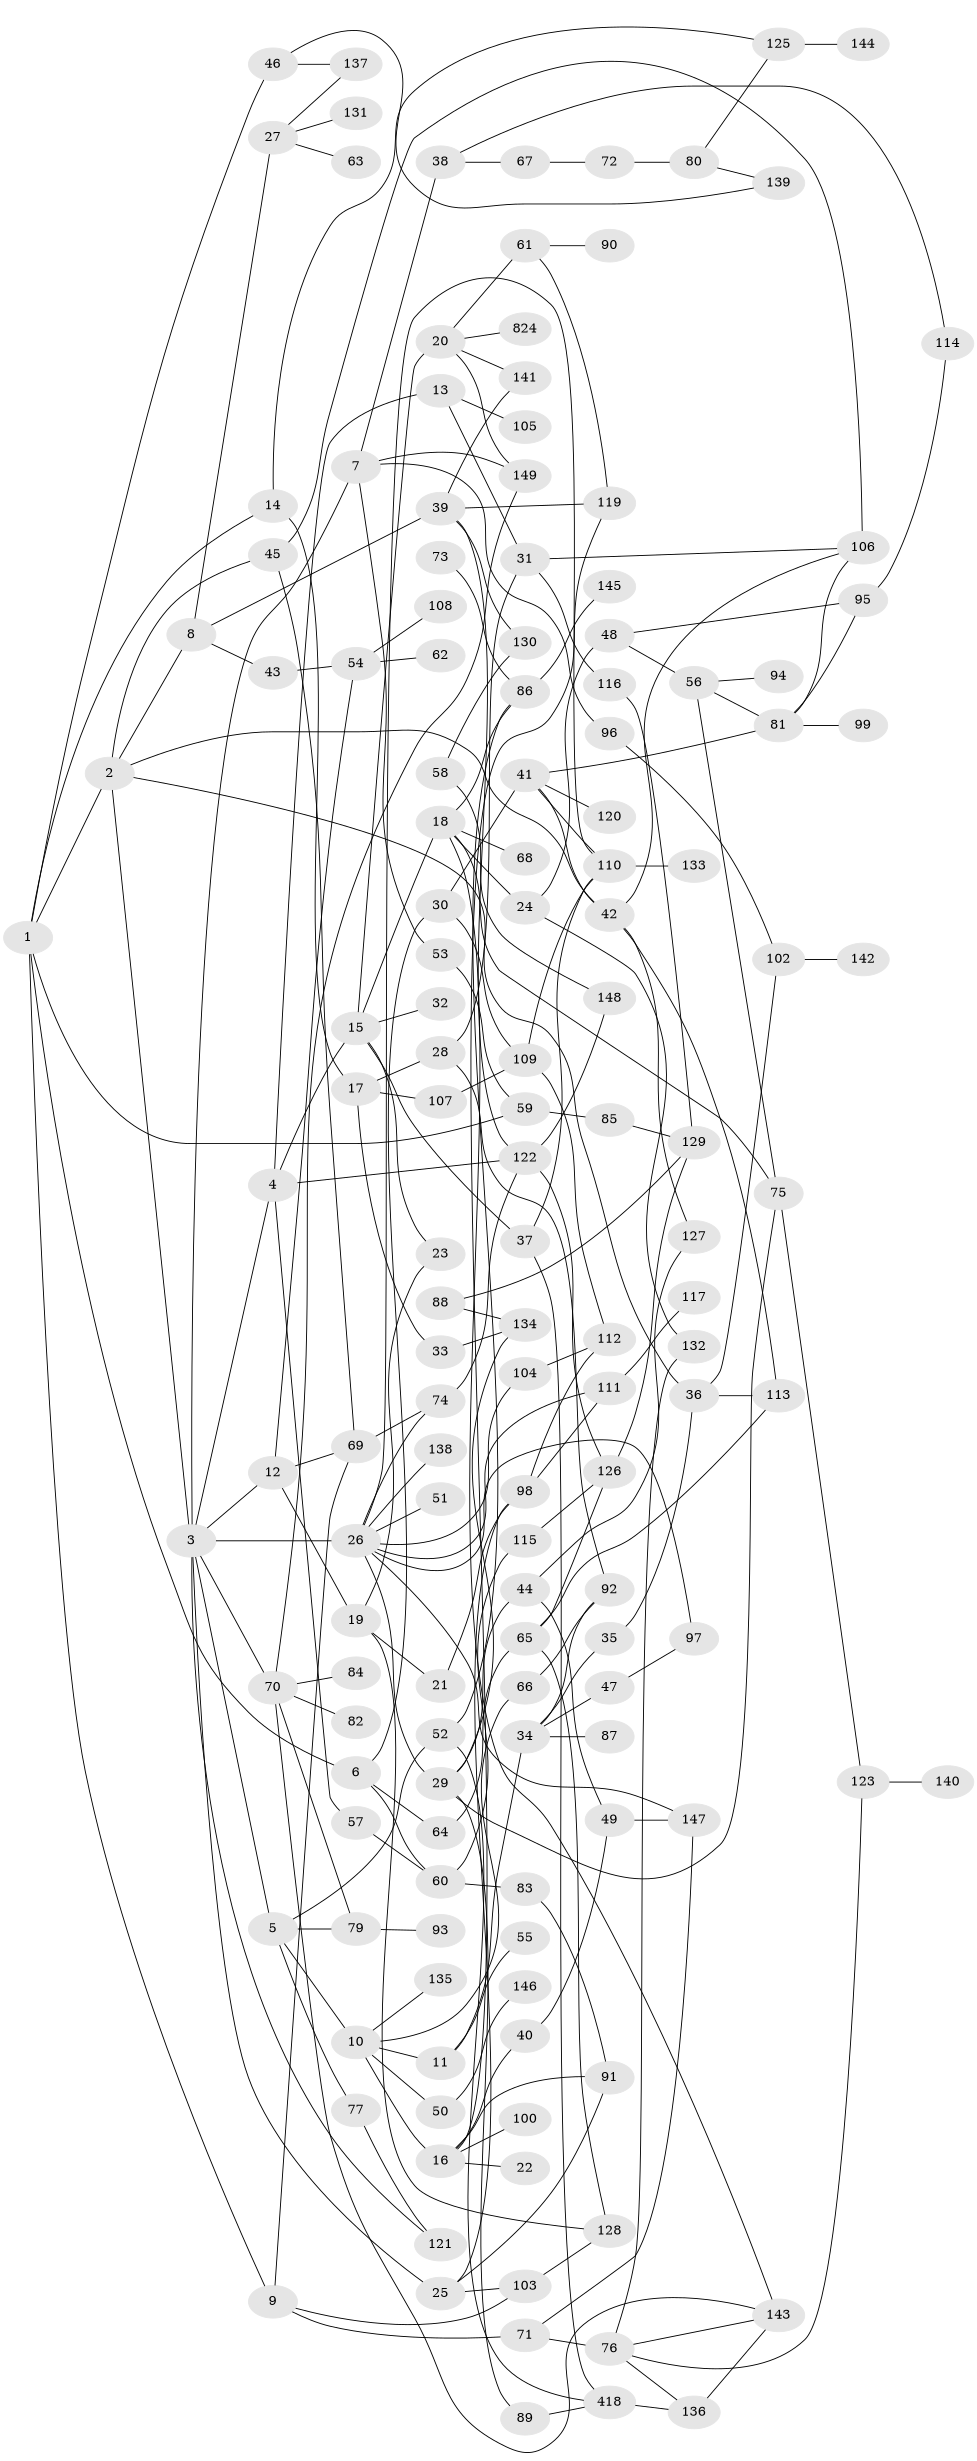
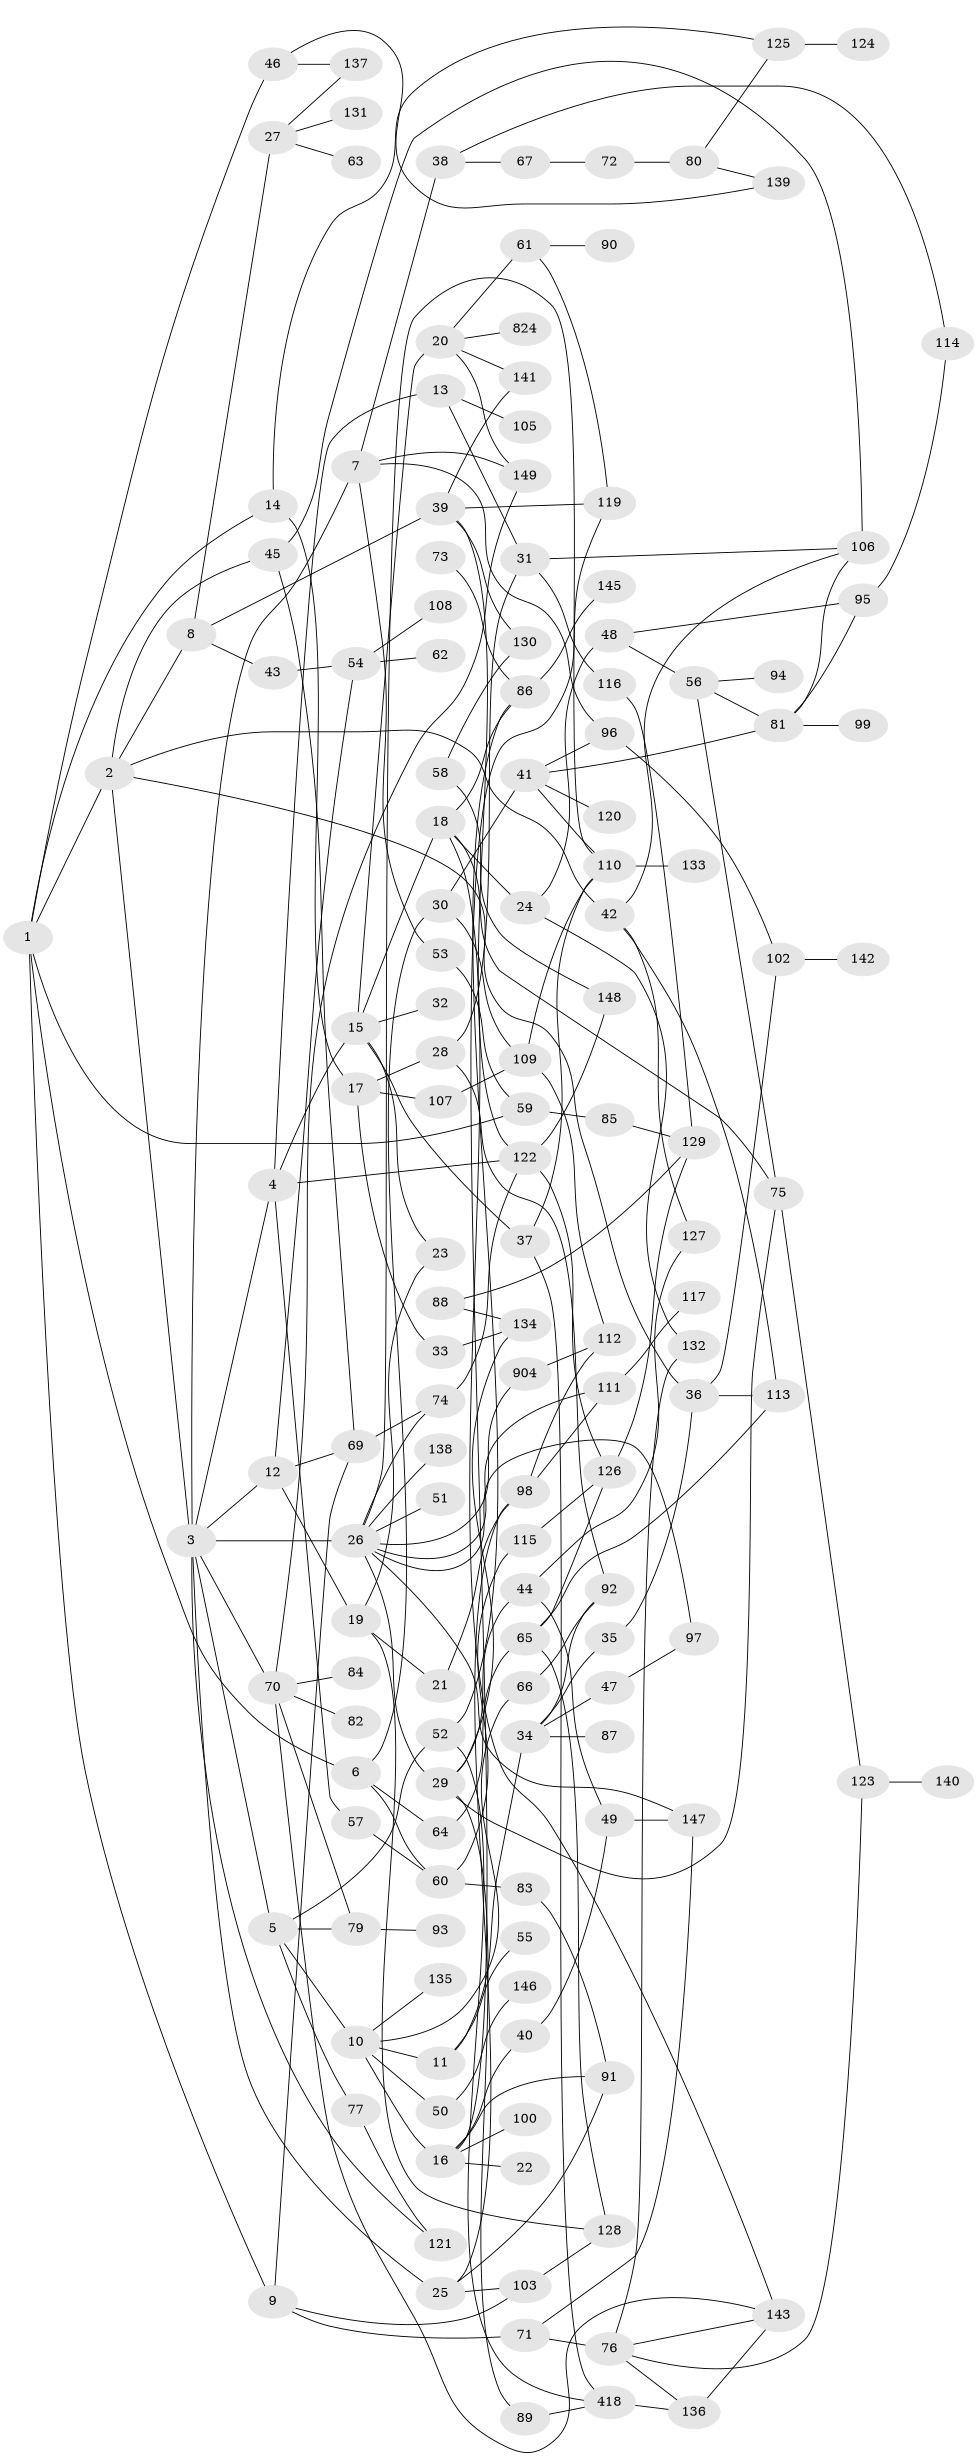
(863, 44) -> (863, 44)
(562, 827) -> (561, 758)
(525, 859) -> none
(525, 1374) -> (525, 1374)
